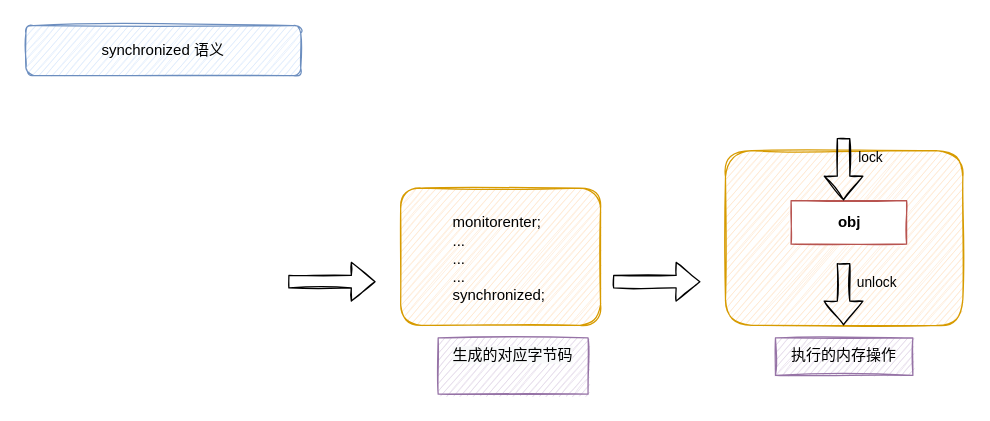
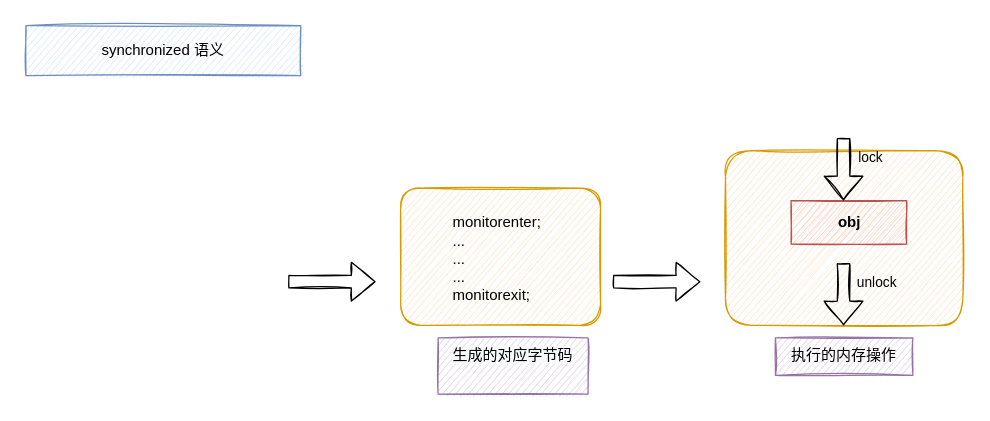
(163, 51) -> (163, 51)
(849, 223) -> (849, 223)
(454, 242) -> (454, 242)
